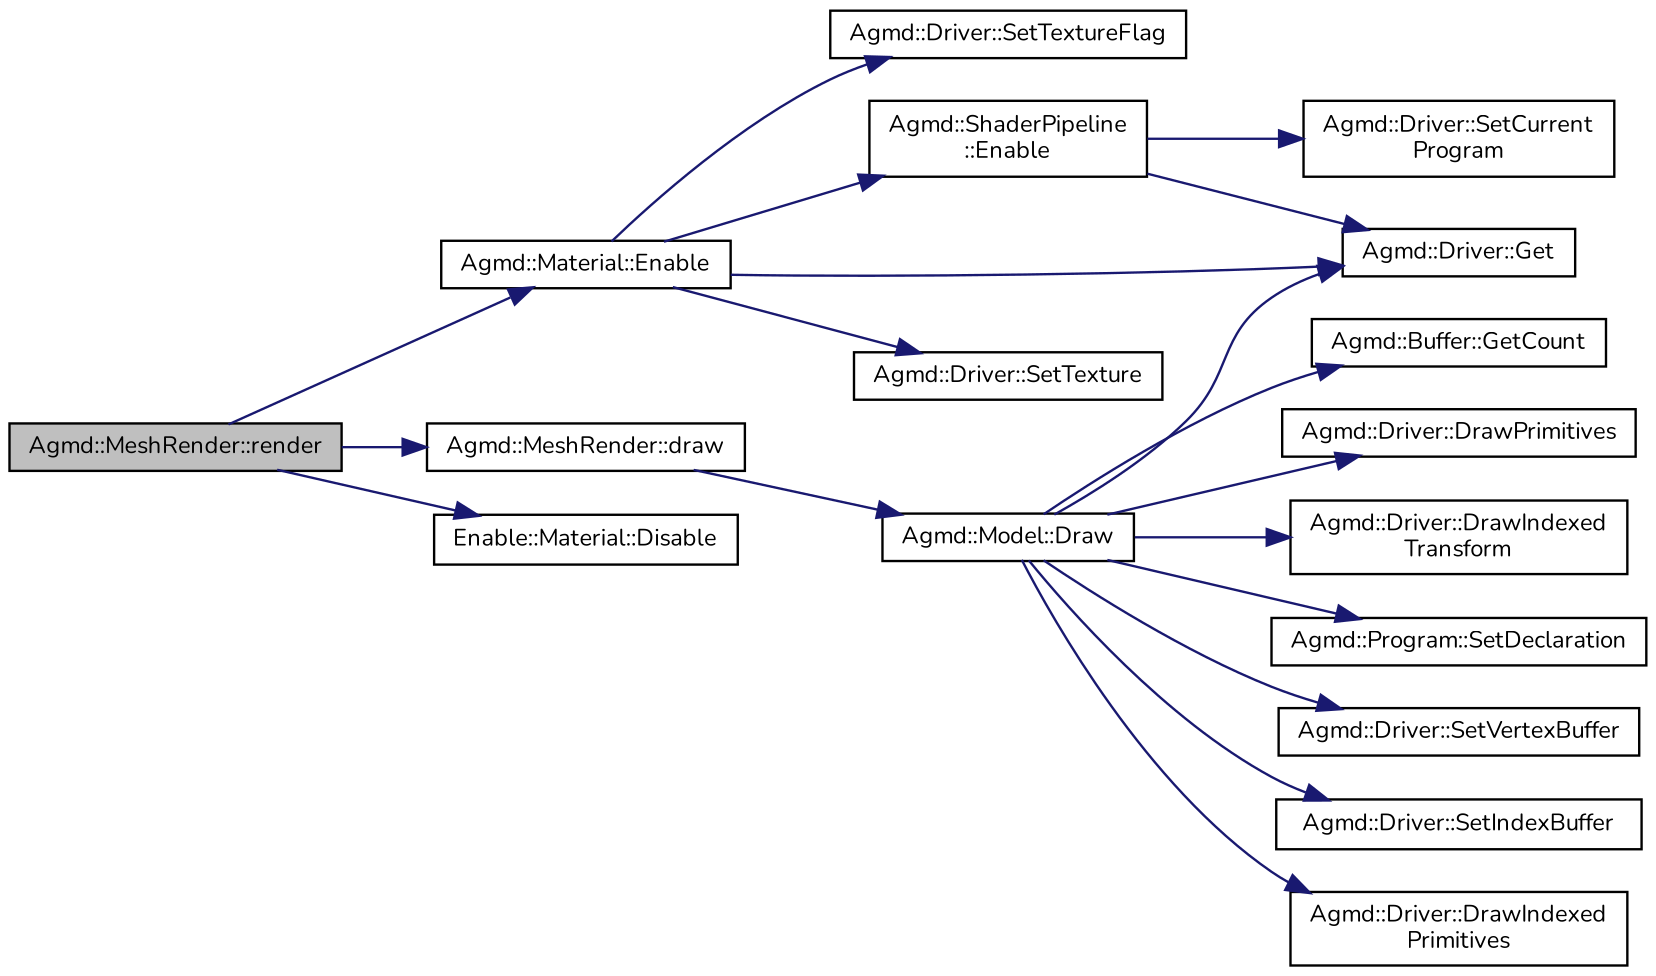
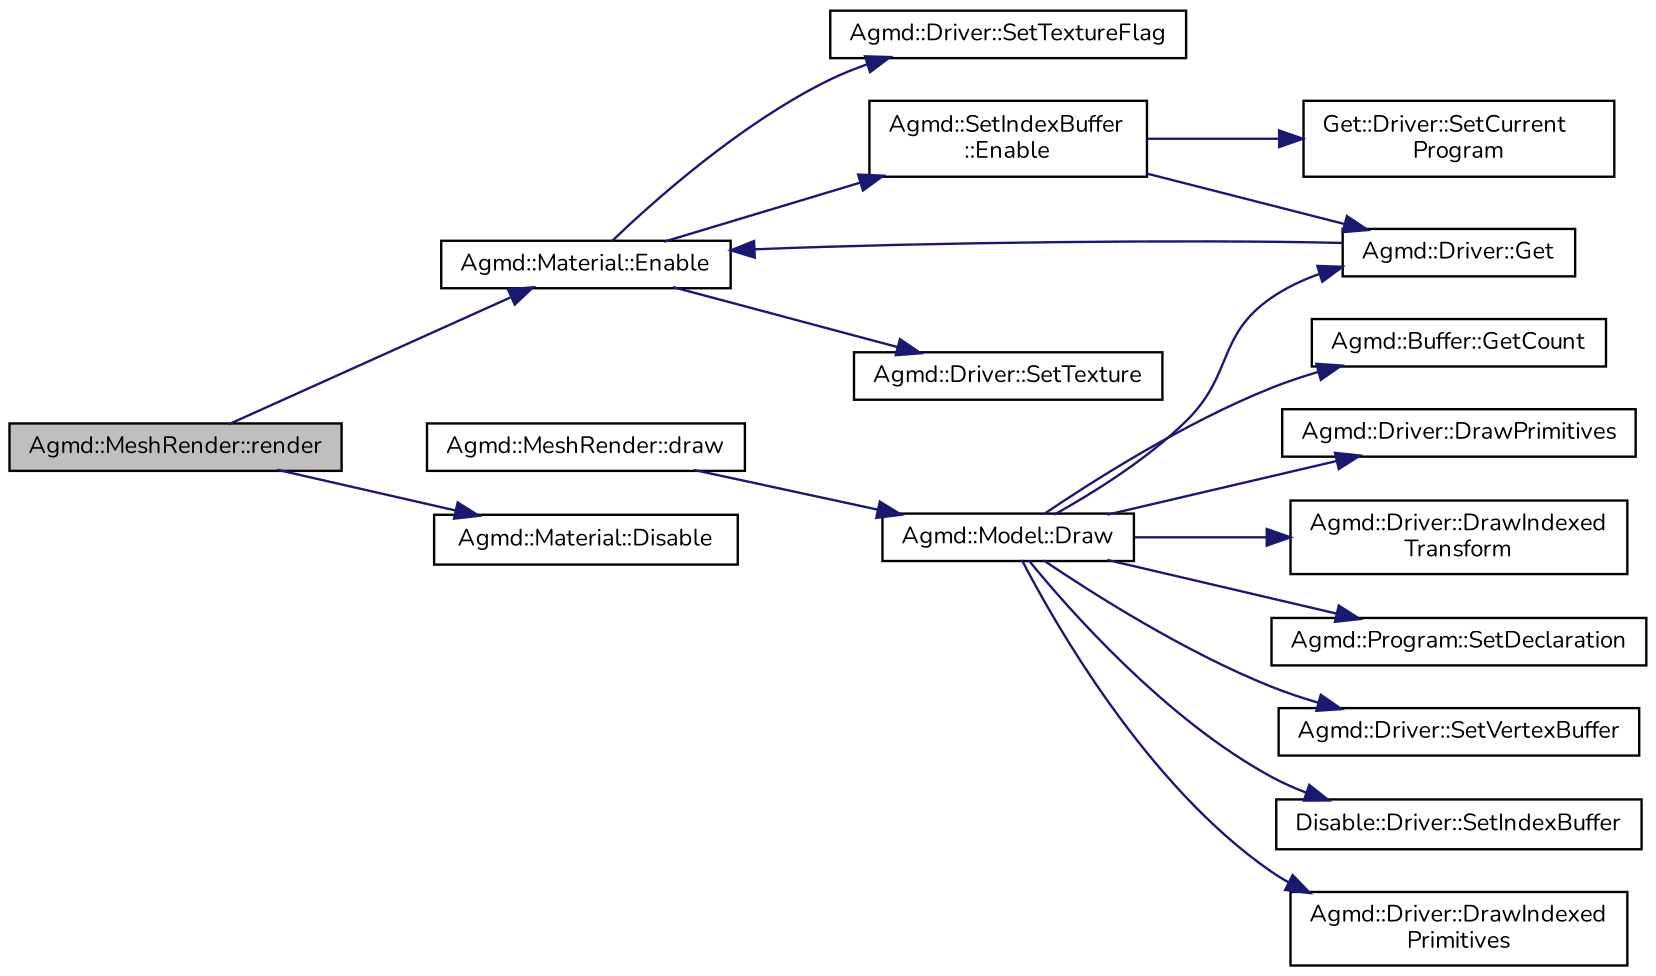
(1008, 139) -> (1008, 139)
(1459, 139) -> (1459, 139)
(1025, 275) -> (1048, 242)
(372, 447) -> none
(586, 540) -> (586, 540)
(1459, 824) -> (1459, 824)
